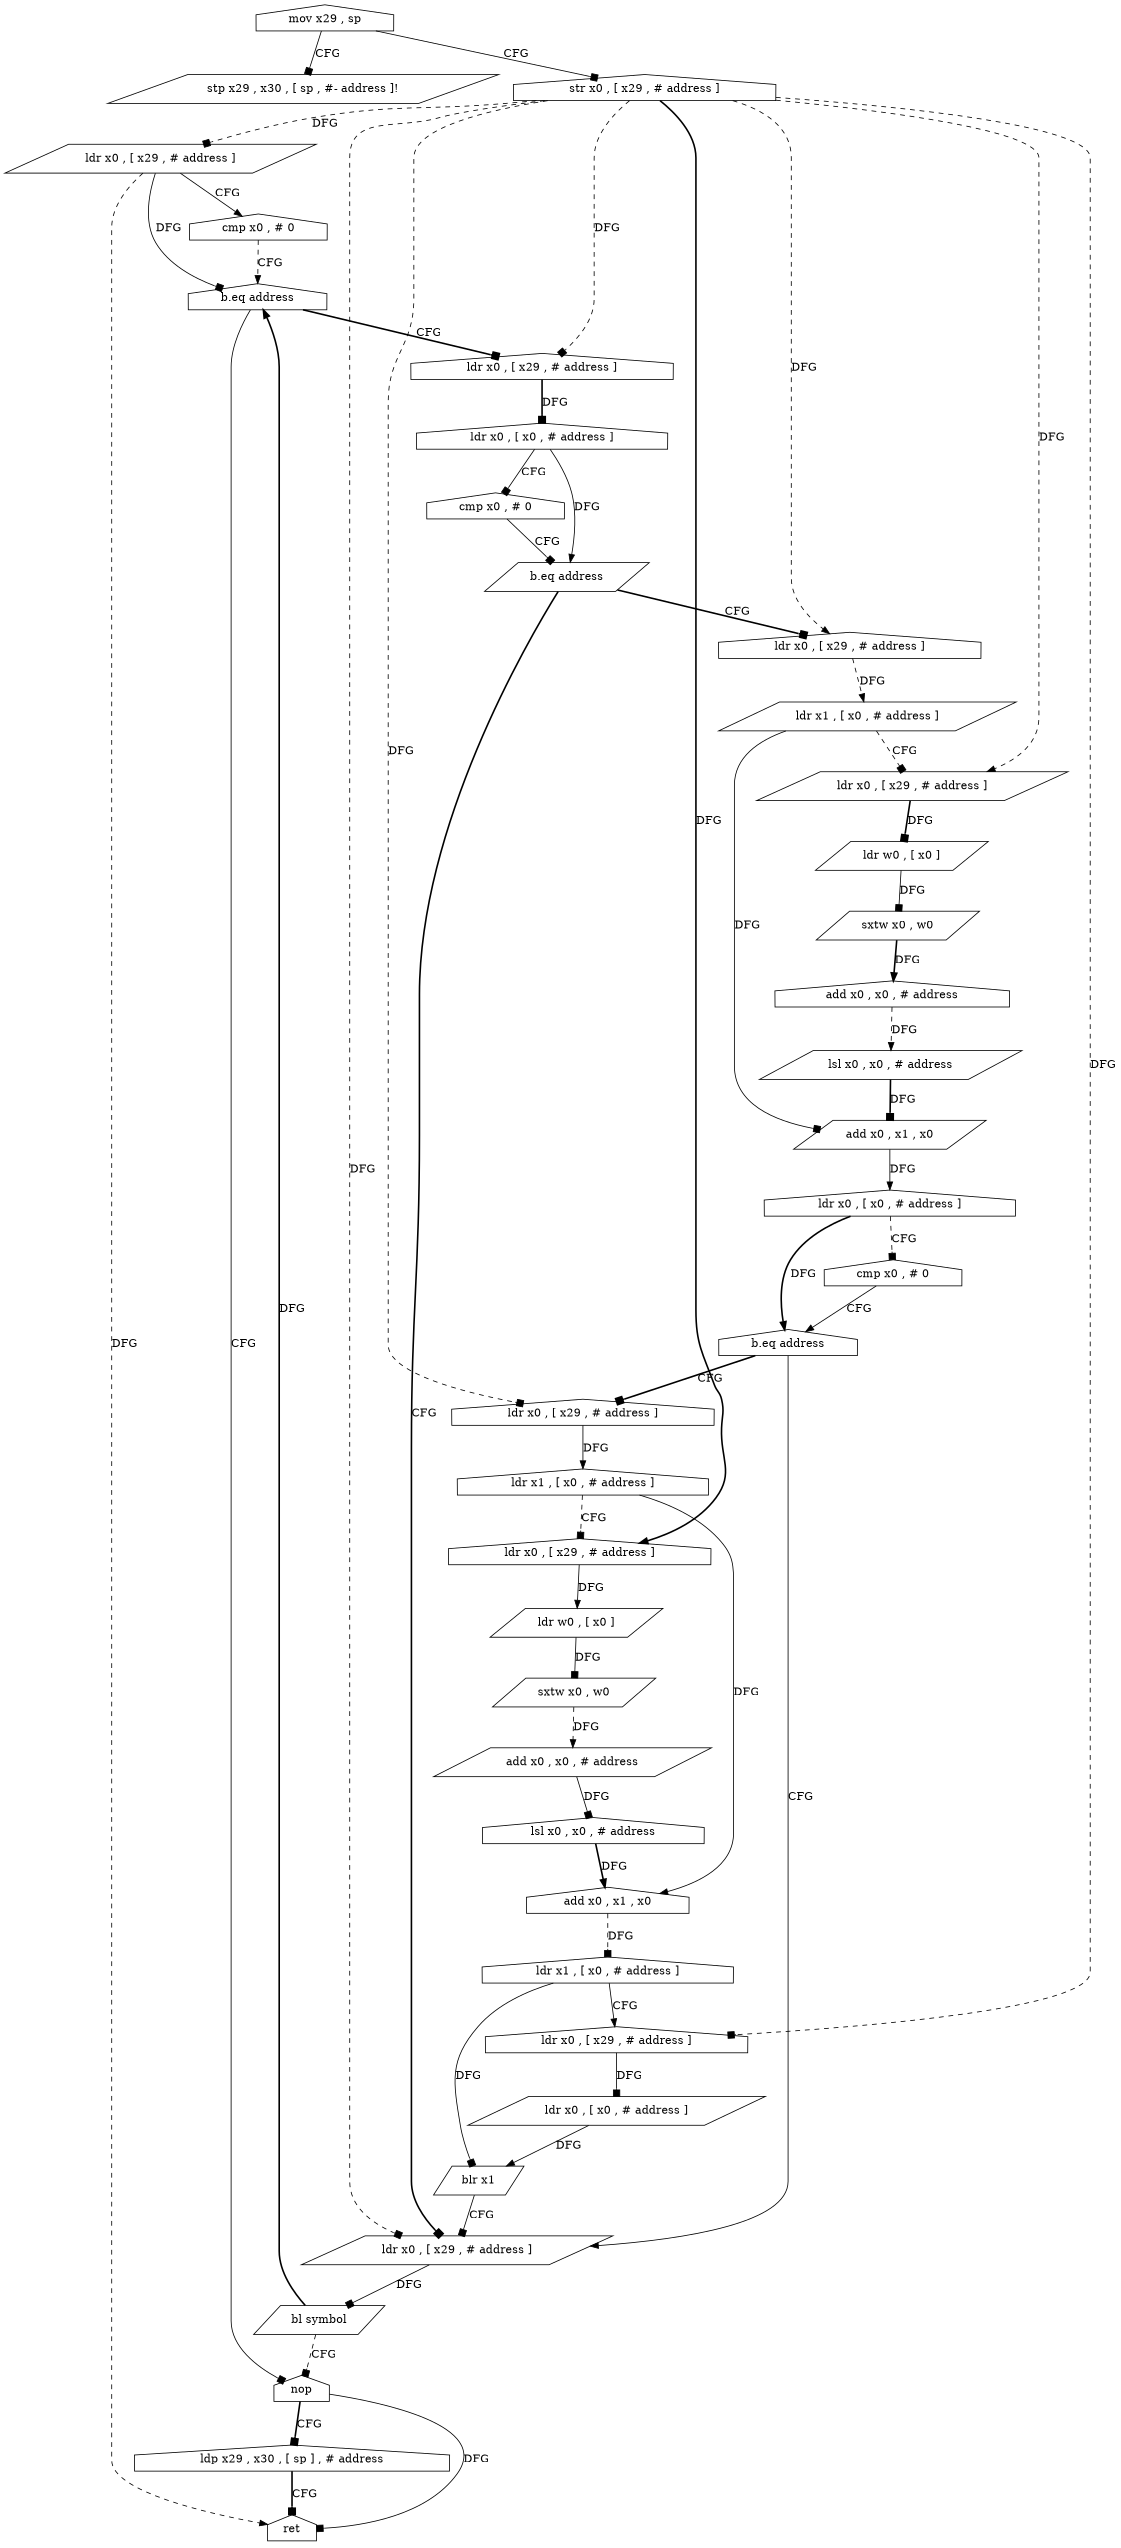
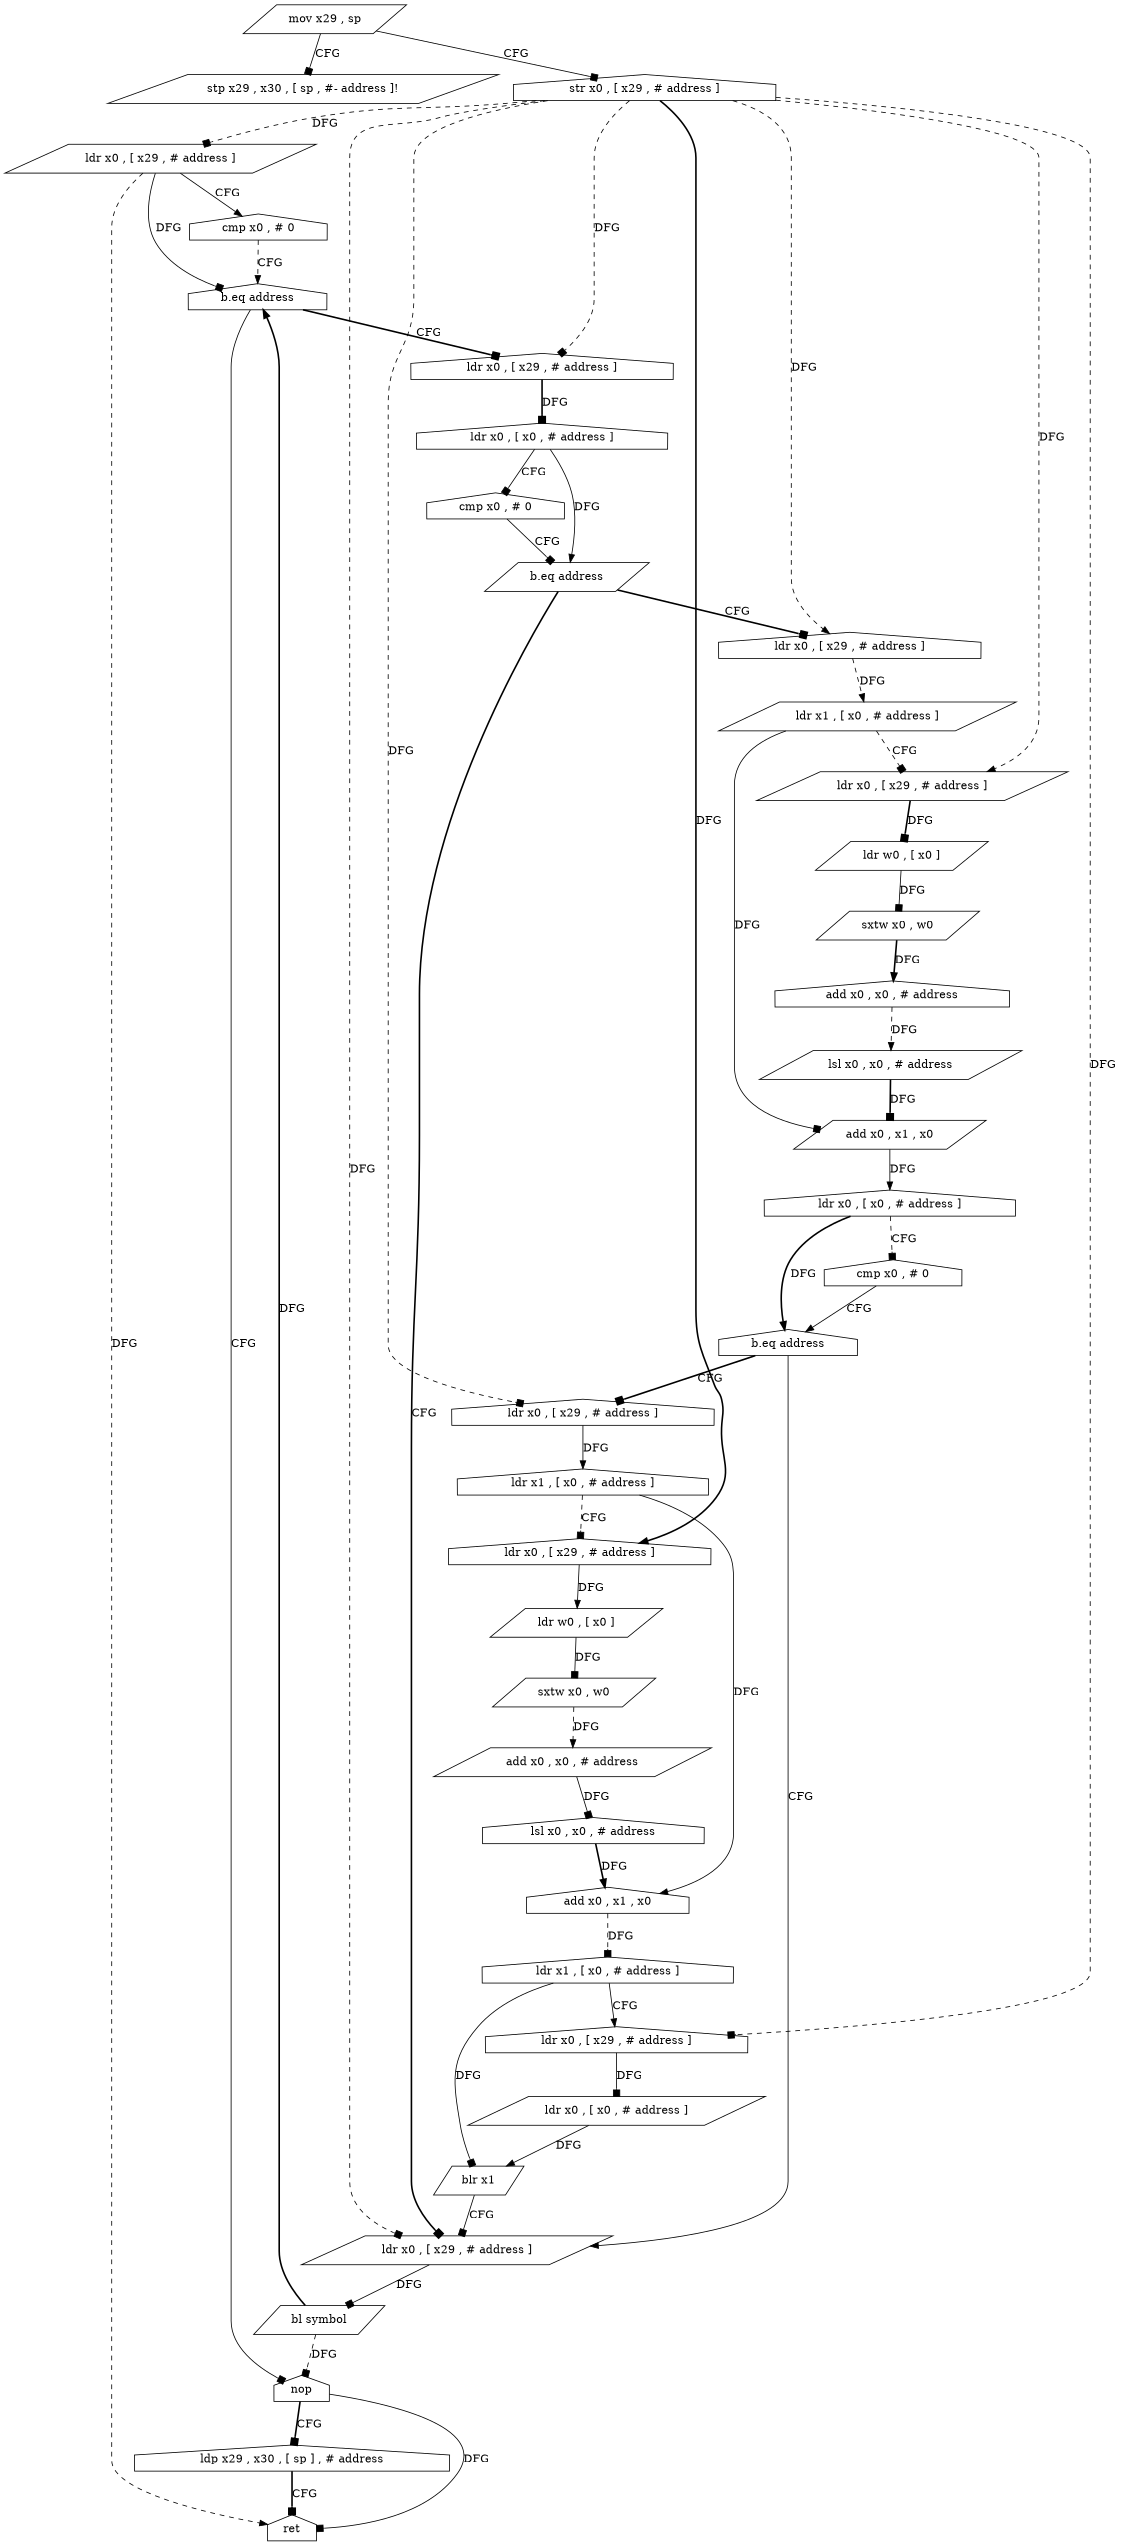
(325, 19) -> (325, 19)
(324, 2355) -> (324, 2355)
